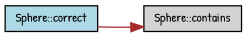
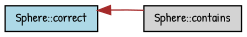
(114, 27) -> (127, 10)
